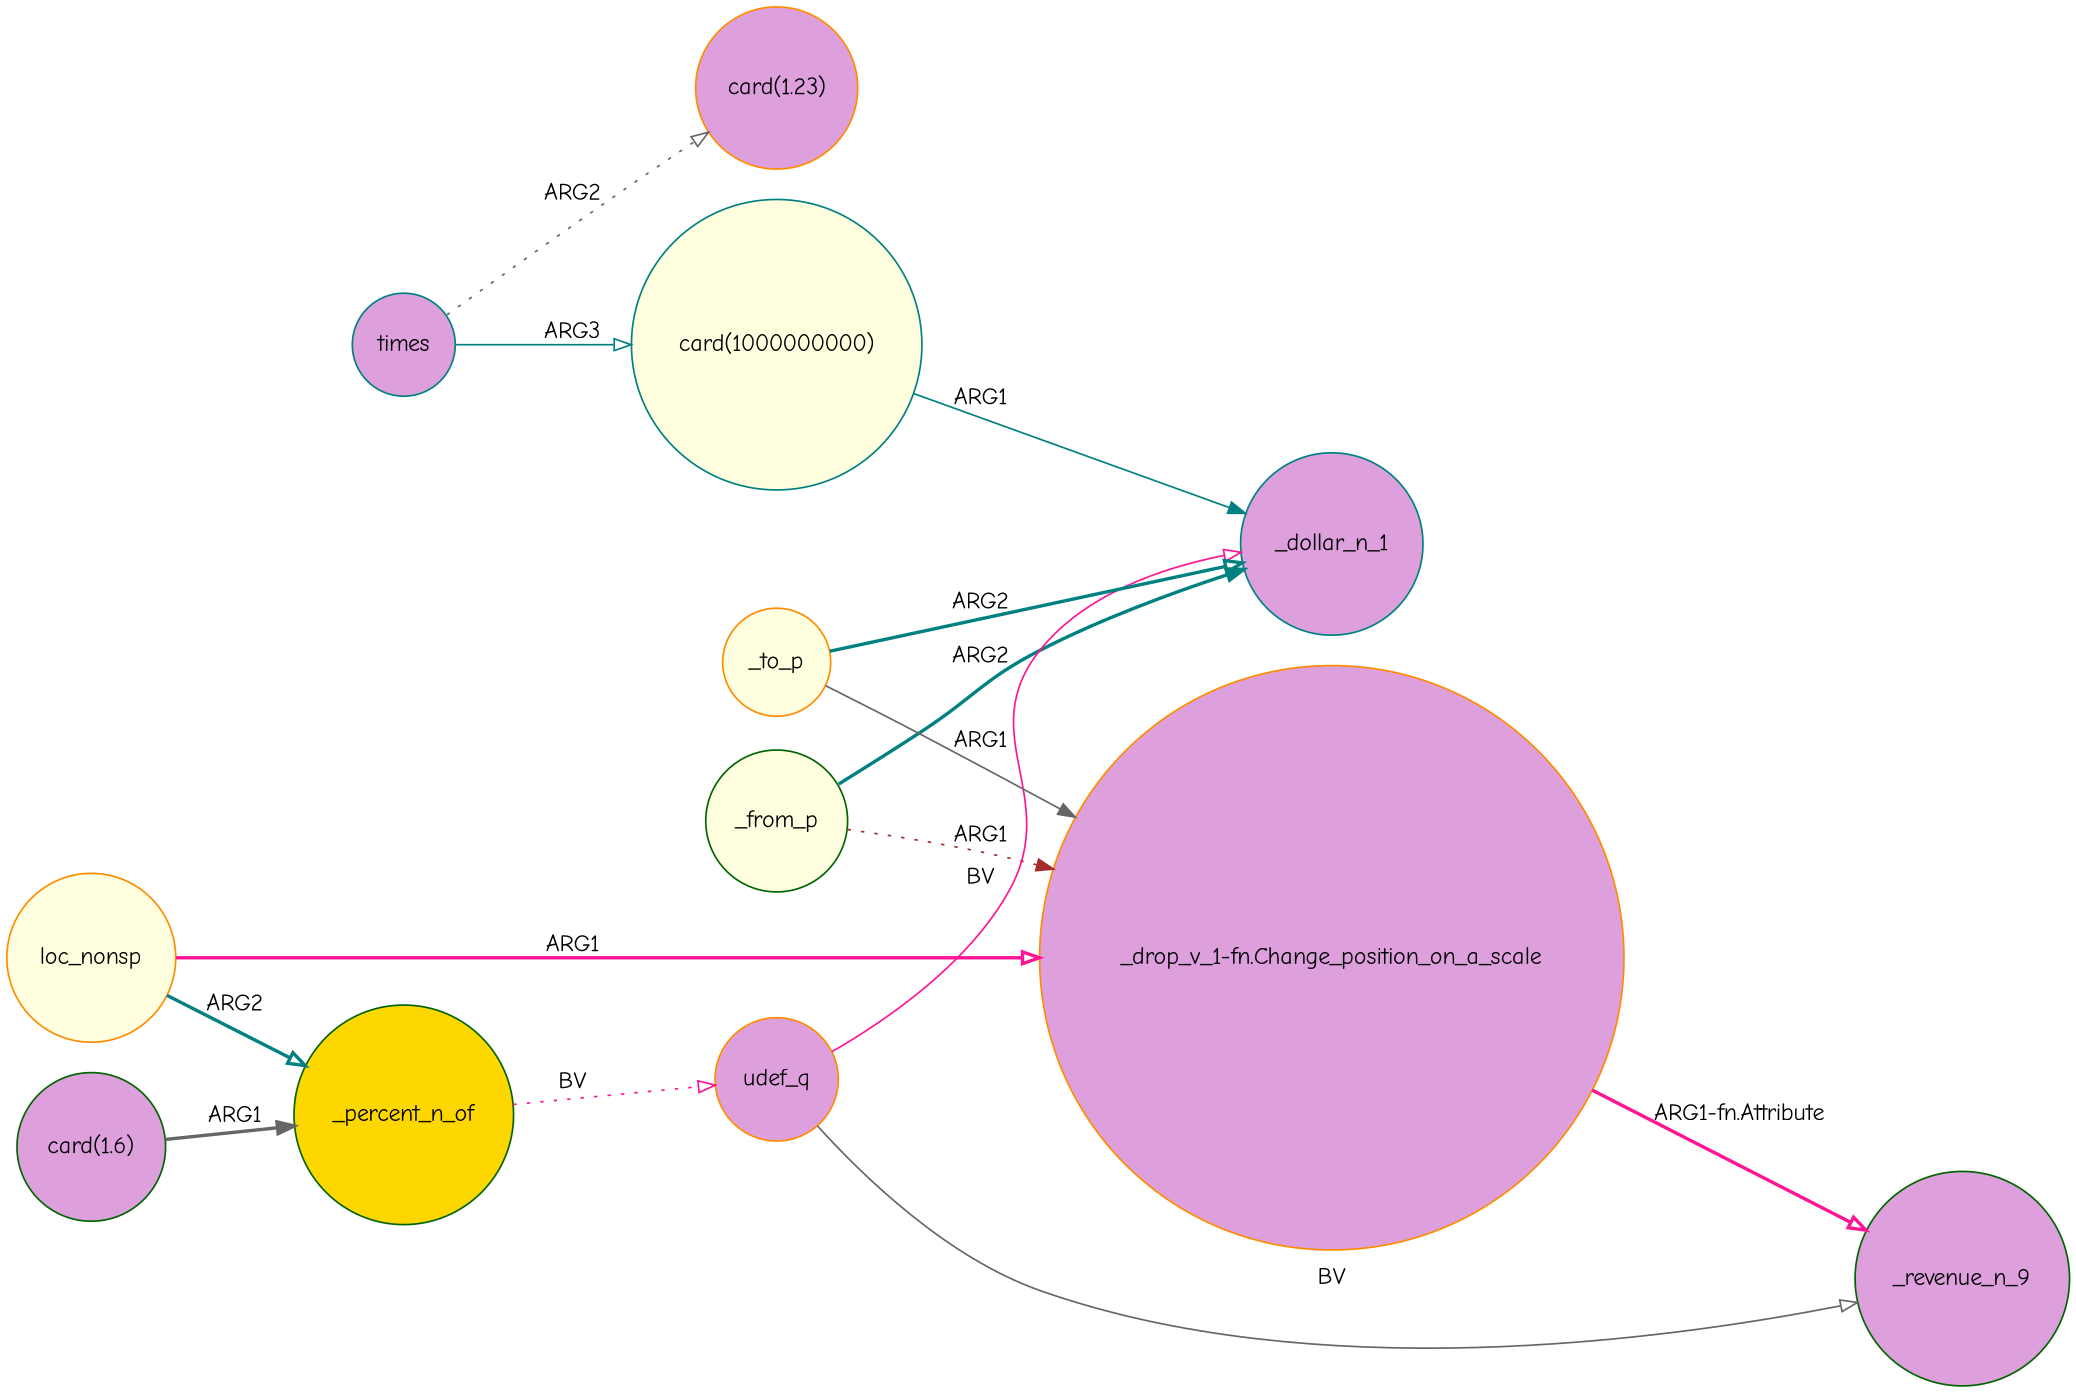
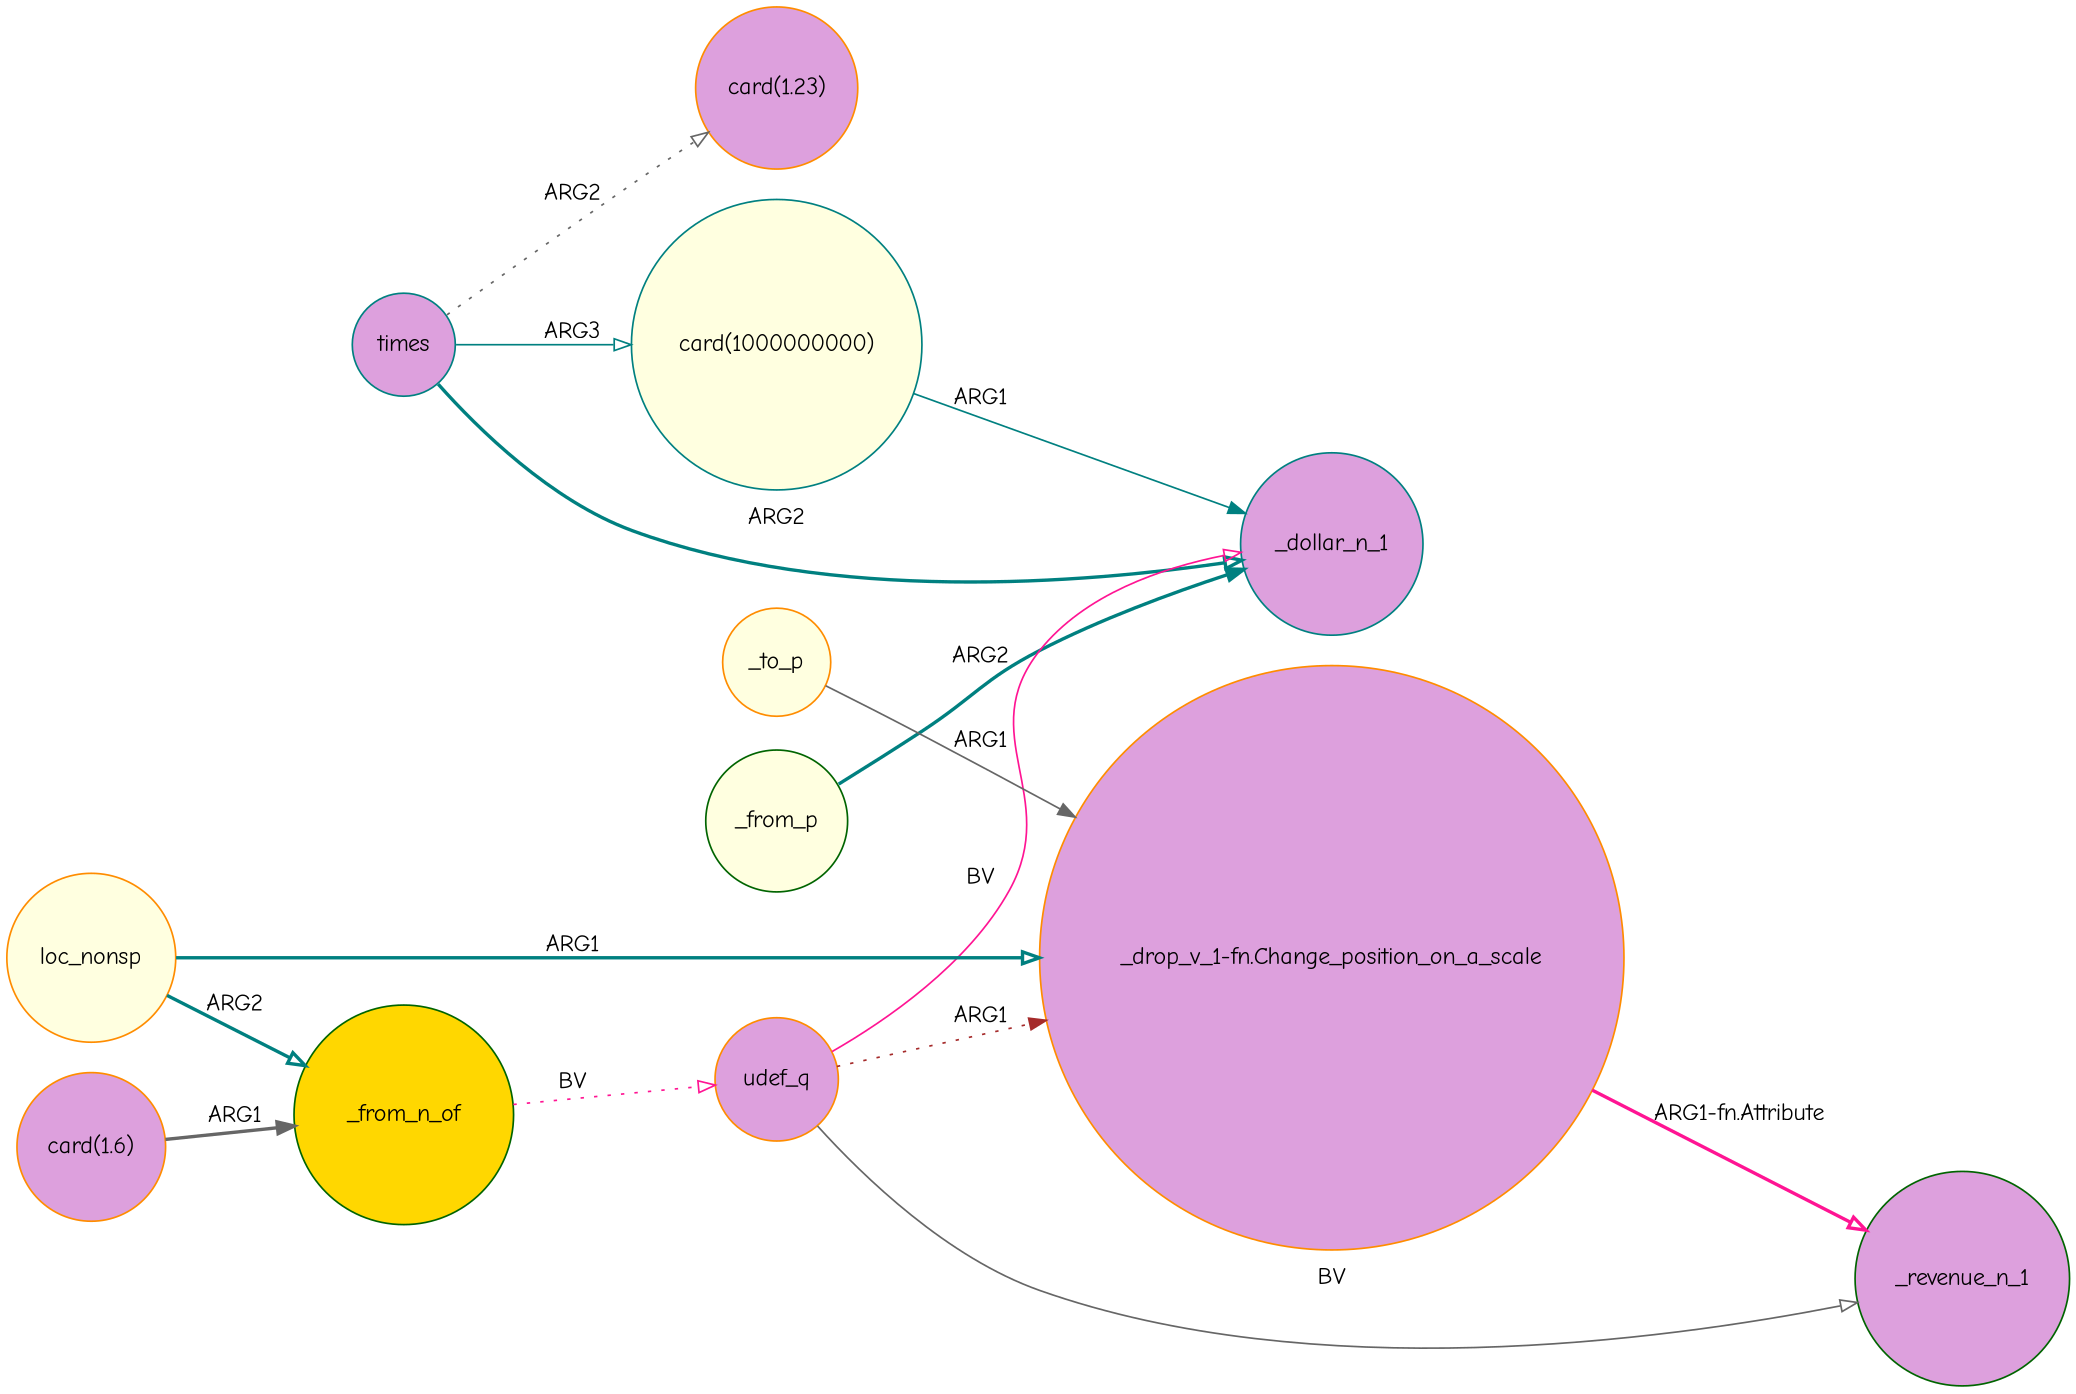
(1028, 609) -> (804, 571)
(943, 844) -> (933, 1045)
(599, 958) -> (599, 958)
(404, 1115) -> (404, 1115)
(91, 1147) -> (91, 1147)
(1962, 1279) -> (1962, 1279)
